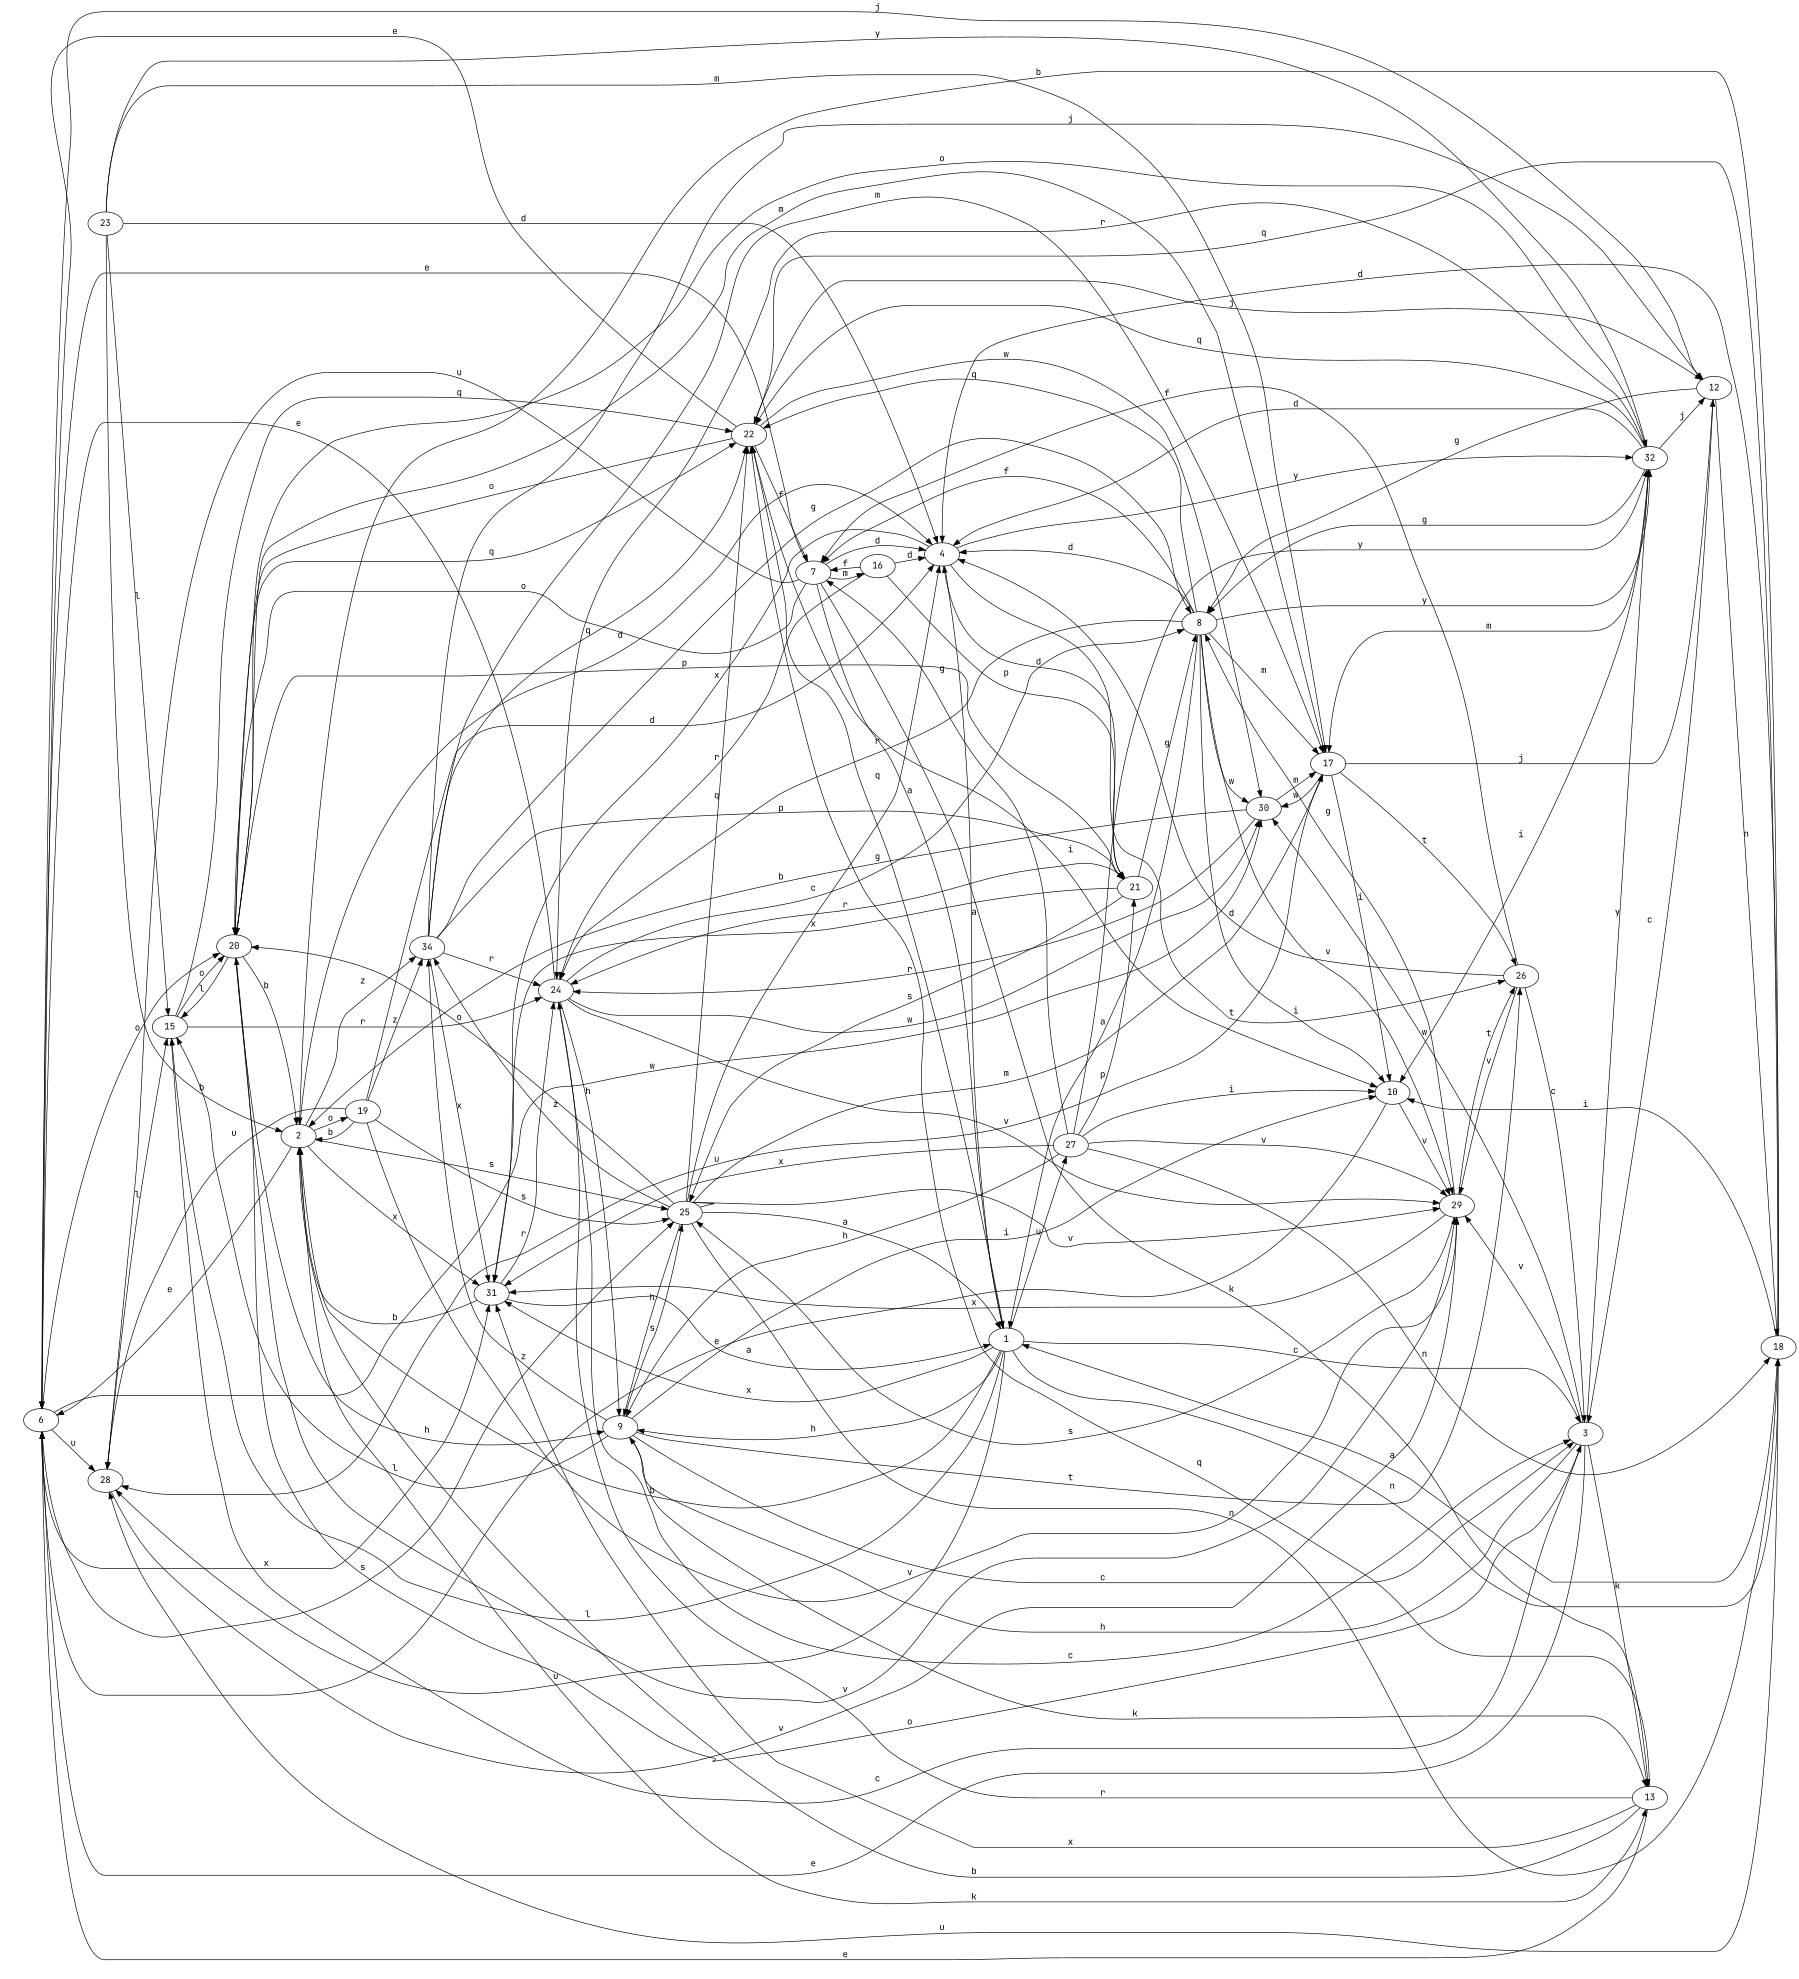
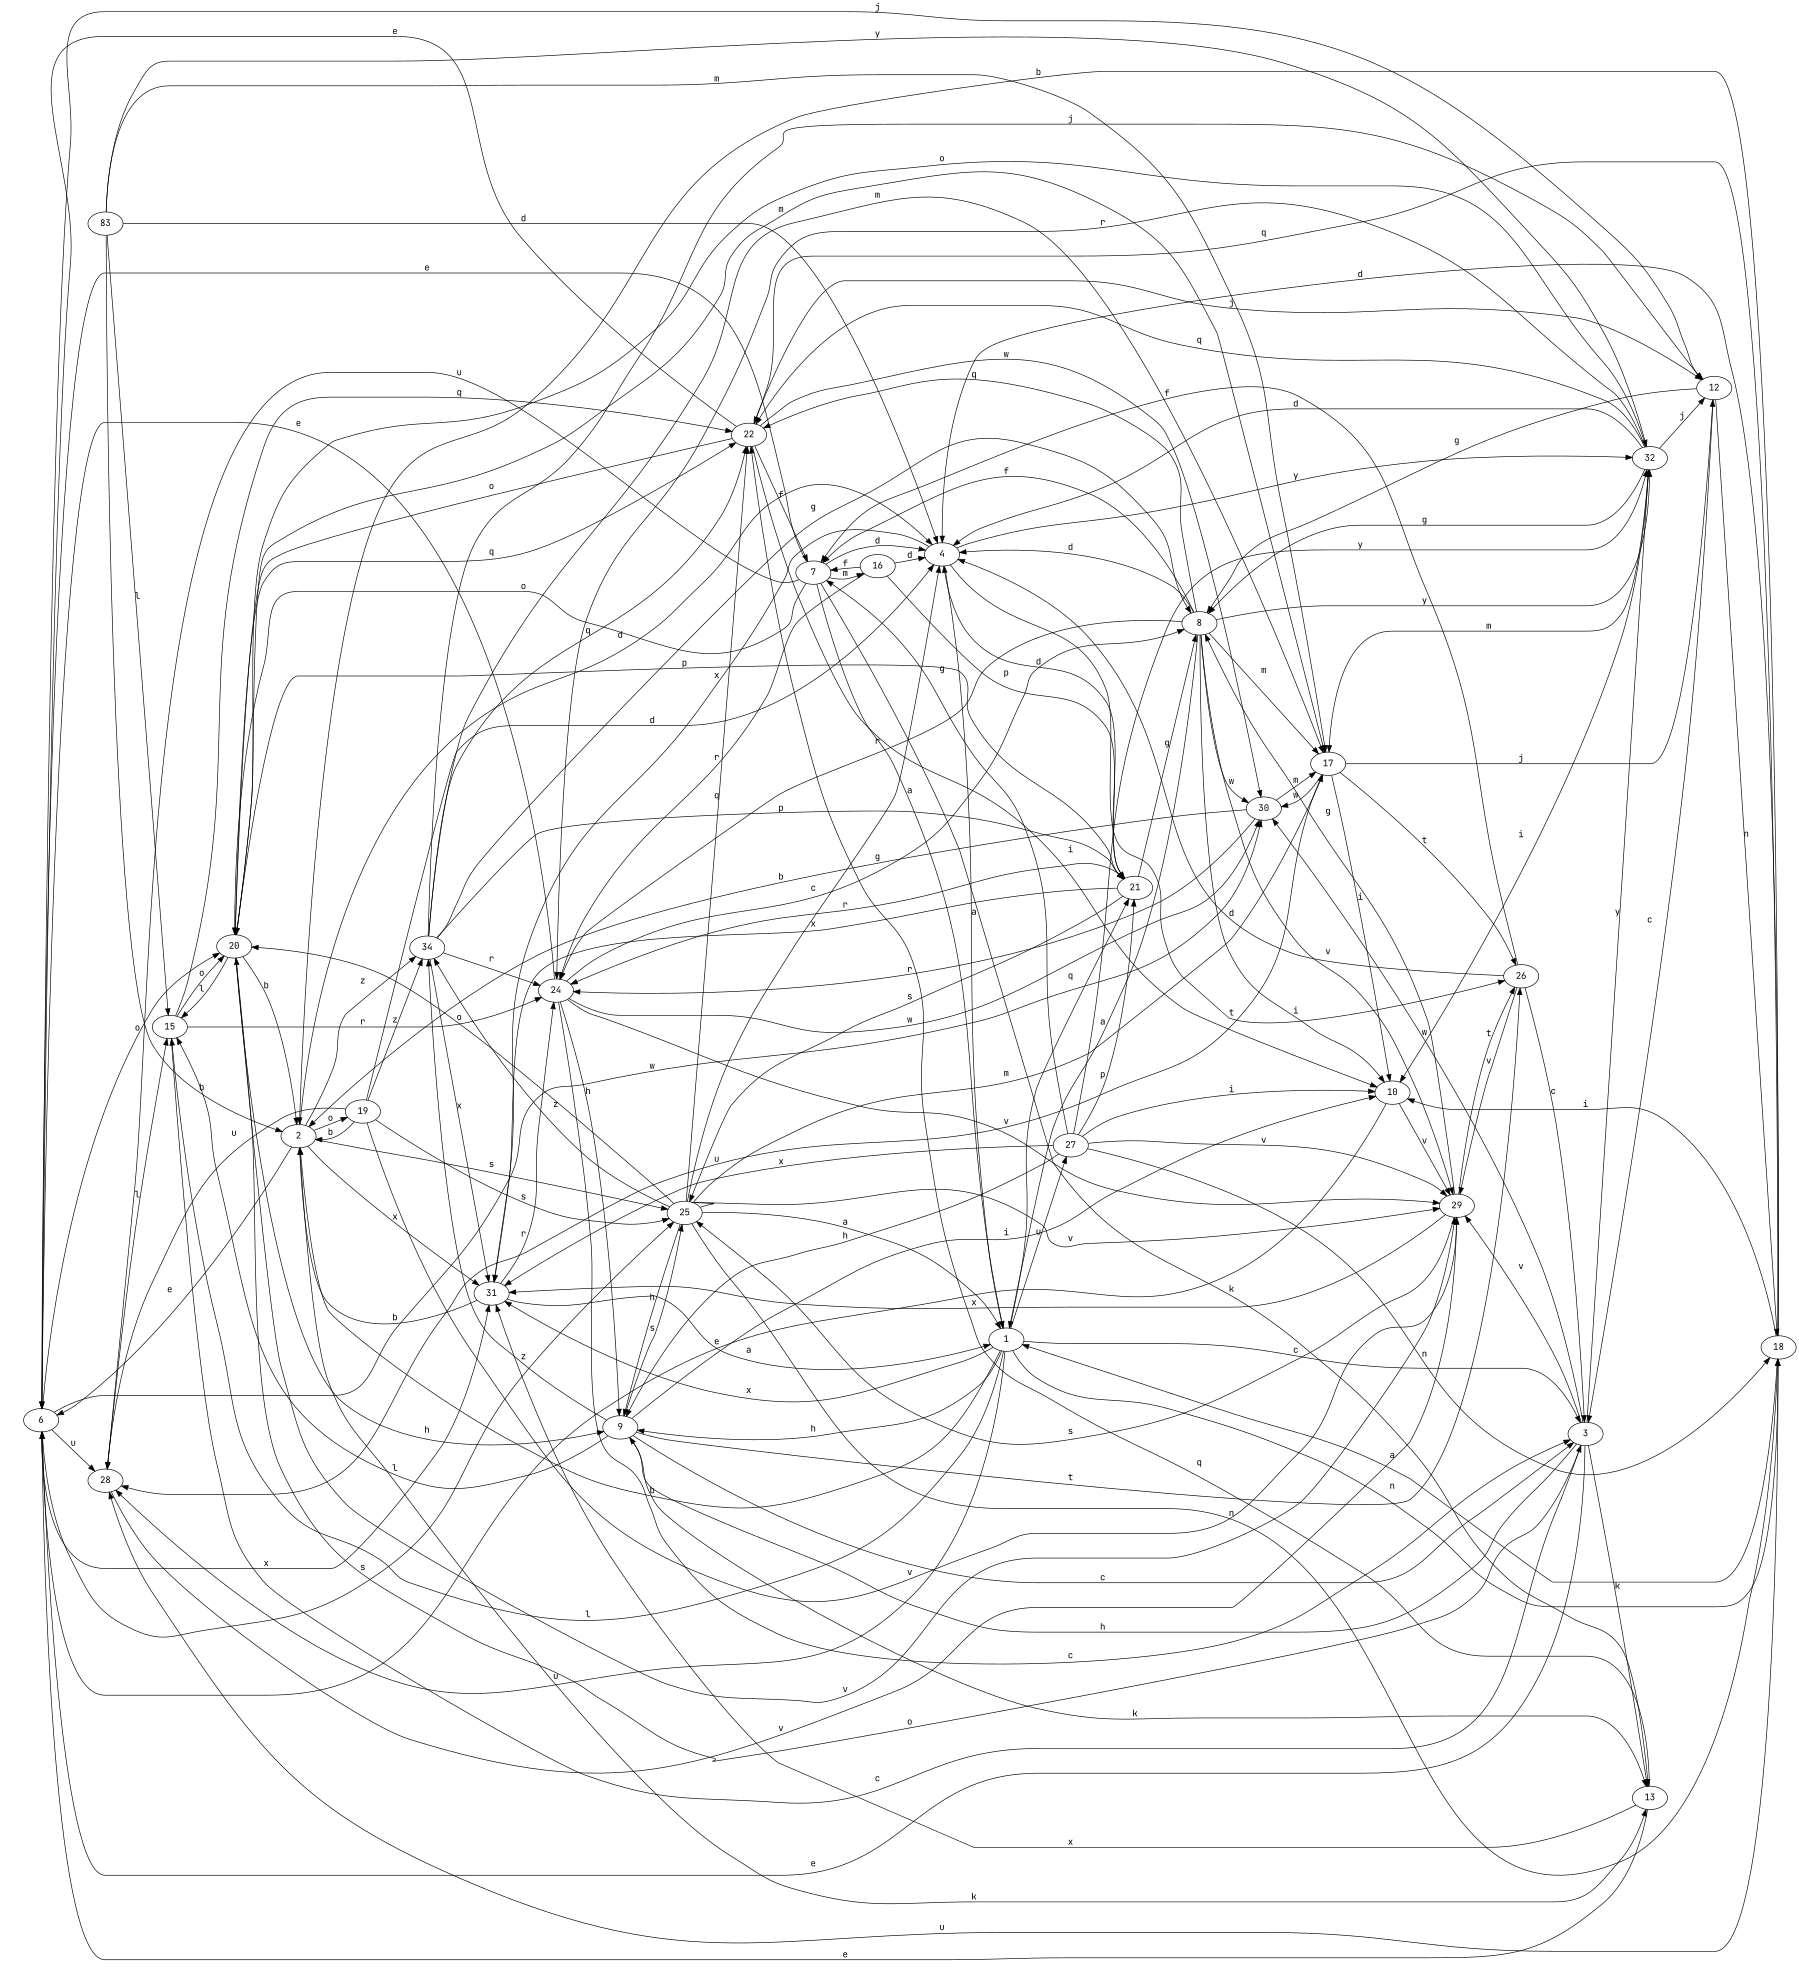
(106, 224) -> (106, 224)
(897, 880) -> (1032, 1107)
(810, 1685) -> none
(806, 1814) -> none
